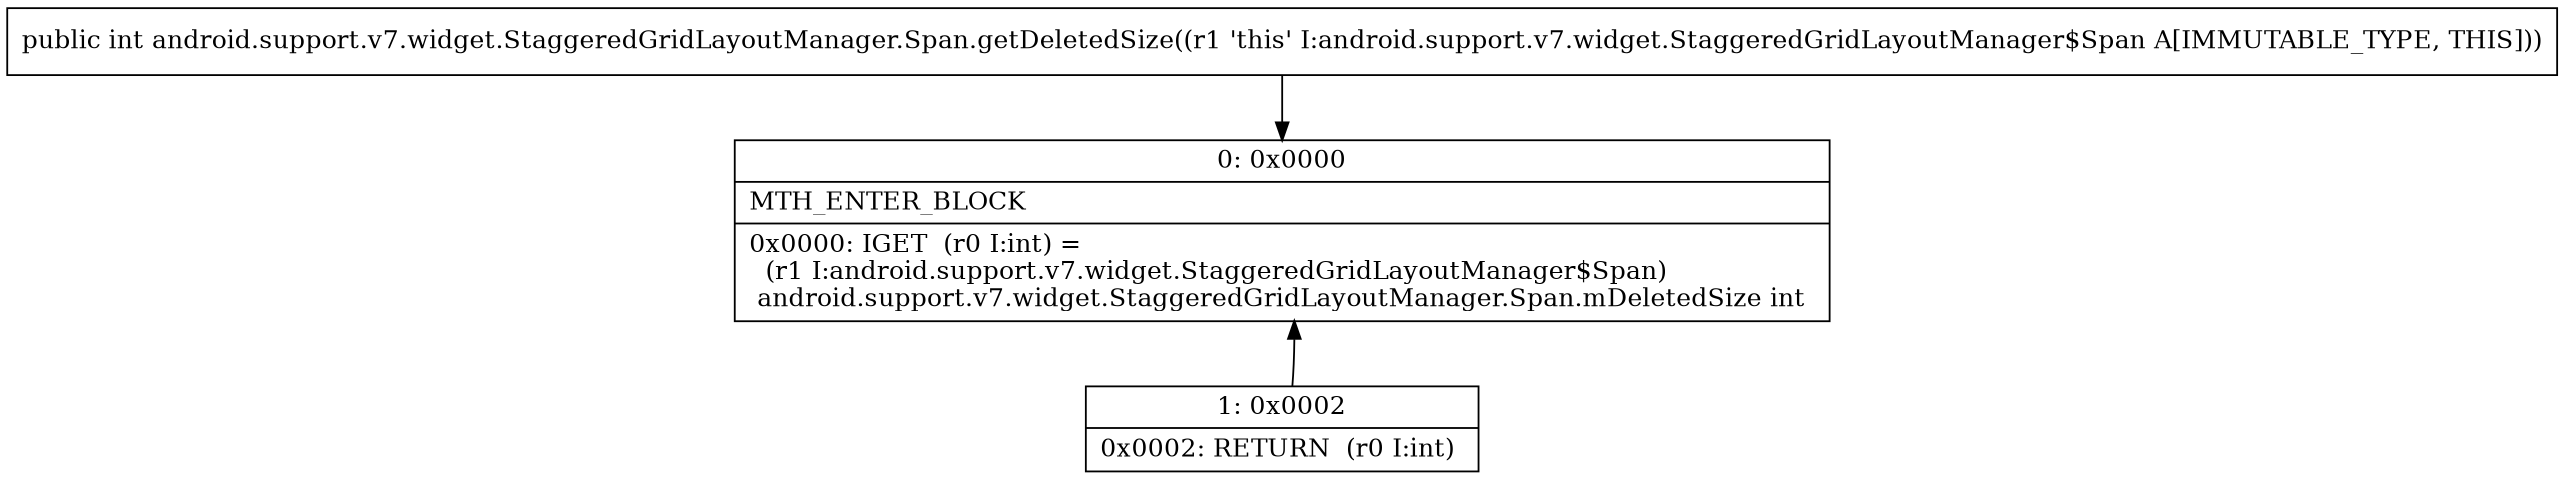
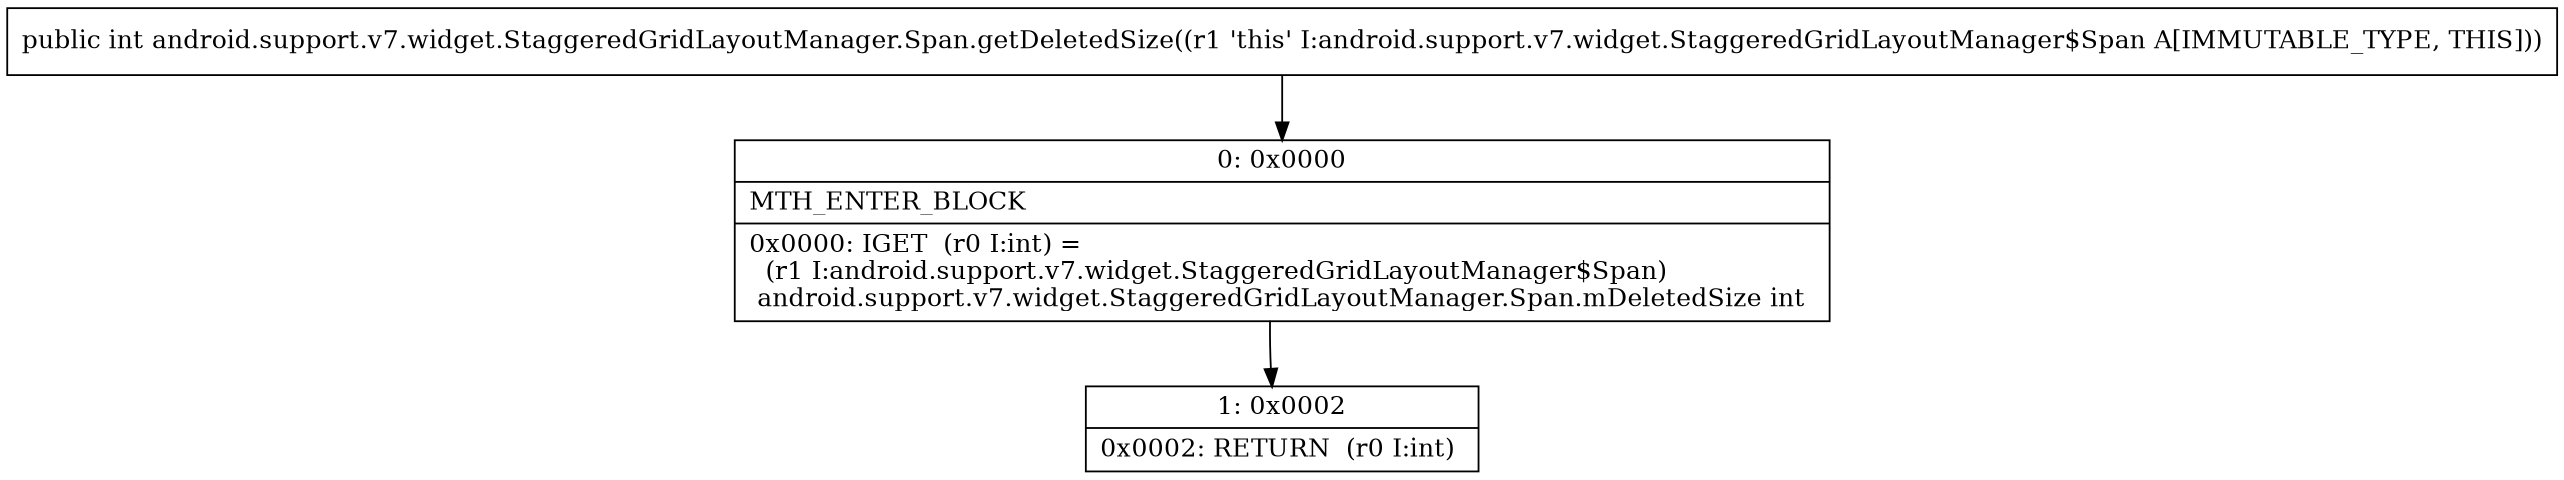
(1294, 363) -> (1270, 345)
